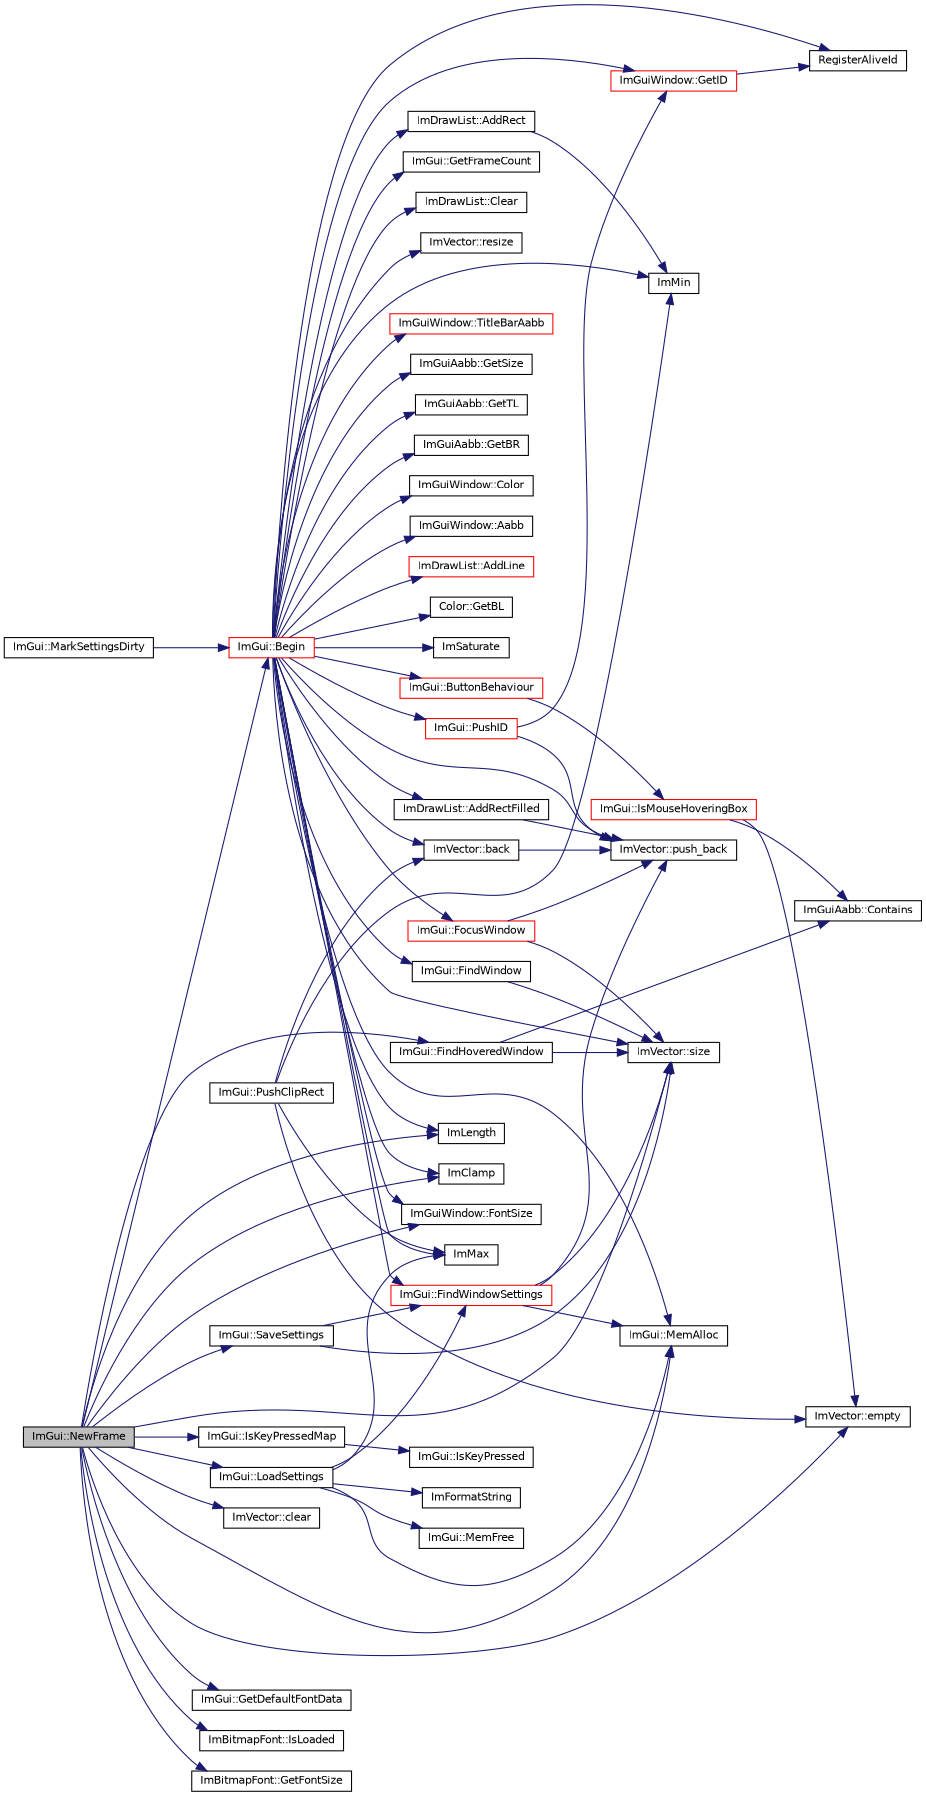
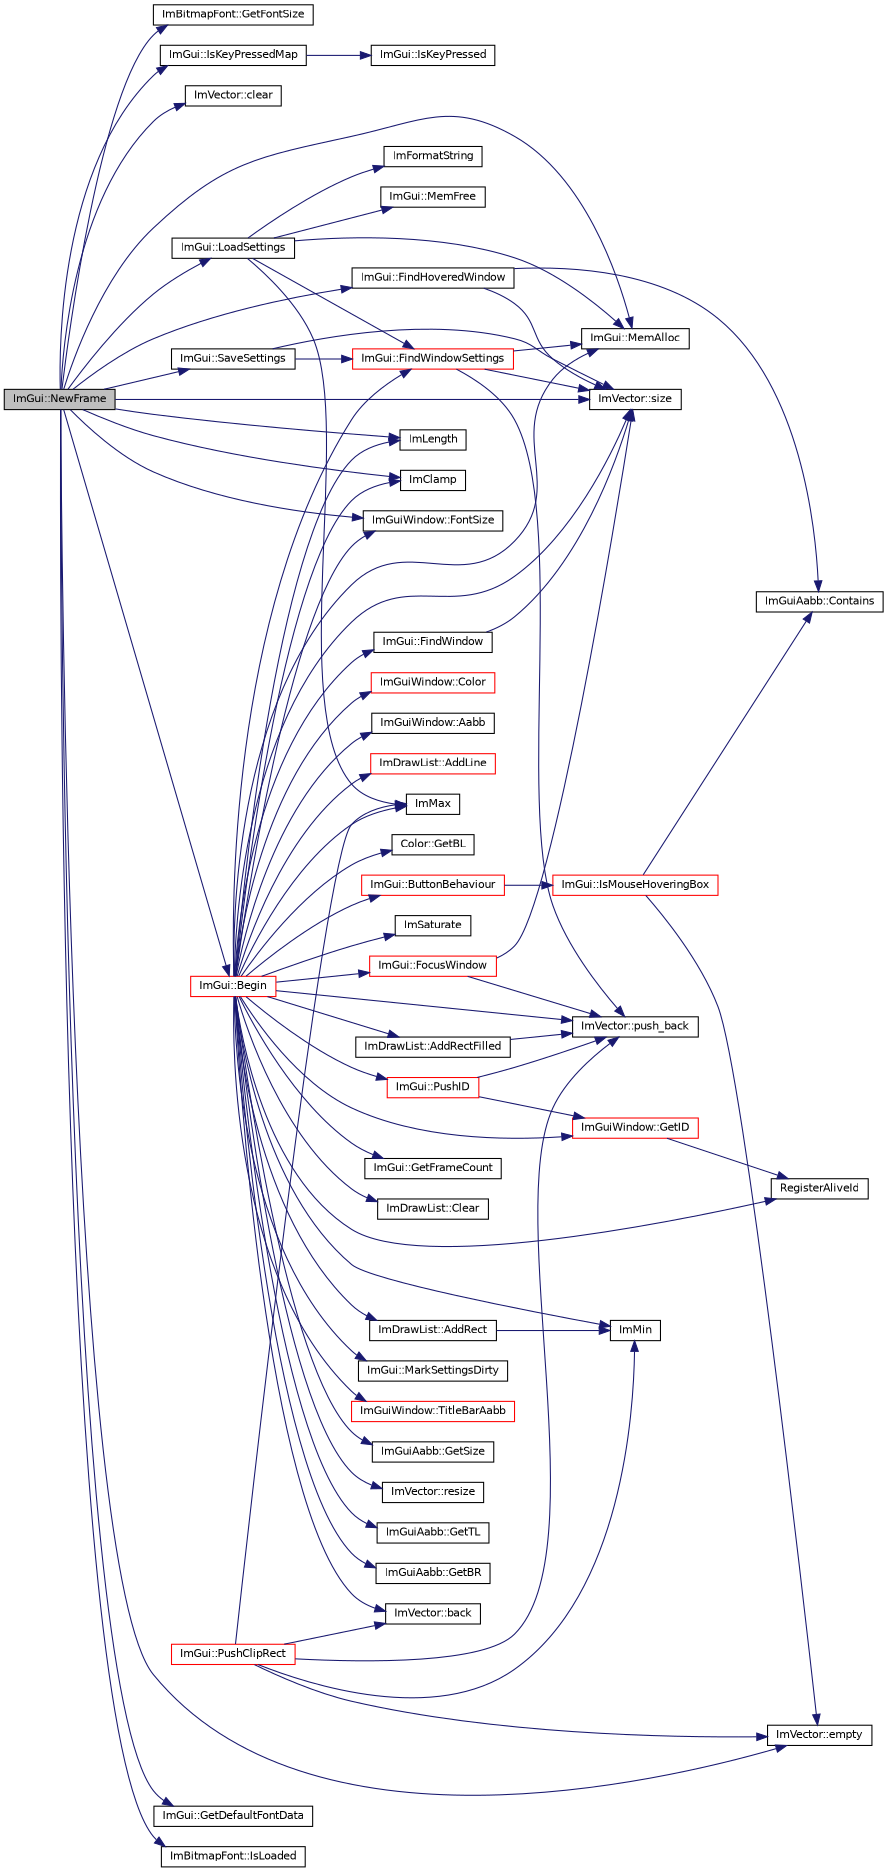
(471, 486) -> (433, 683)
(186, 648) -> (293, 1270)
(555, 850) -> (549, 1442)
(272, 1093) -> (233, 1654)
